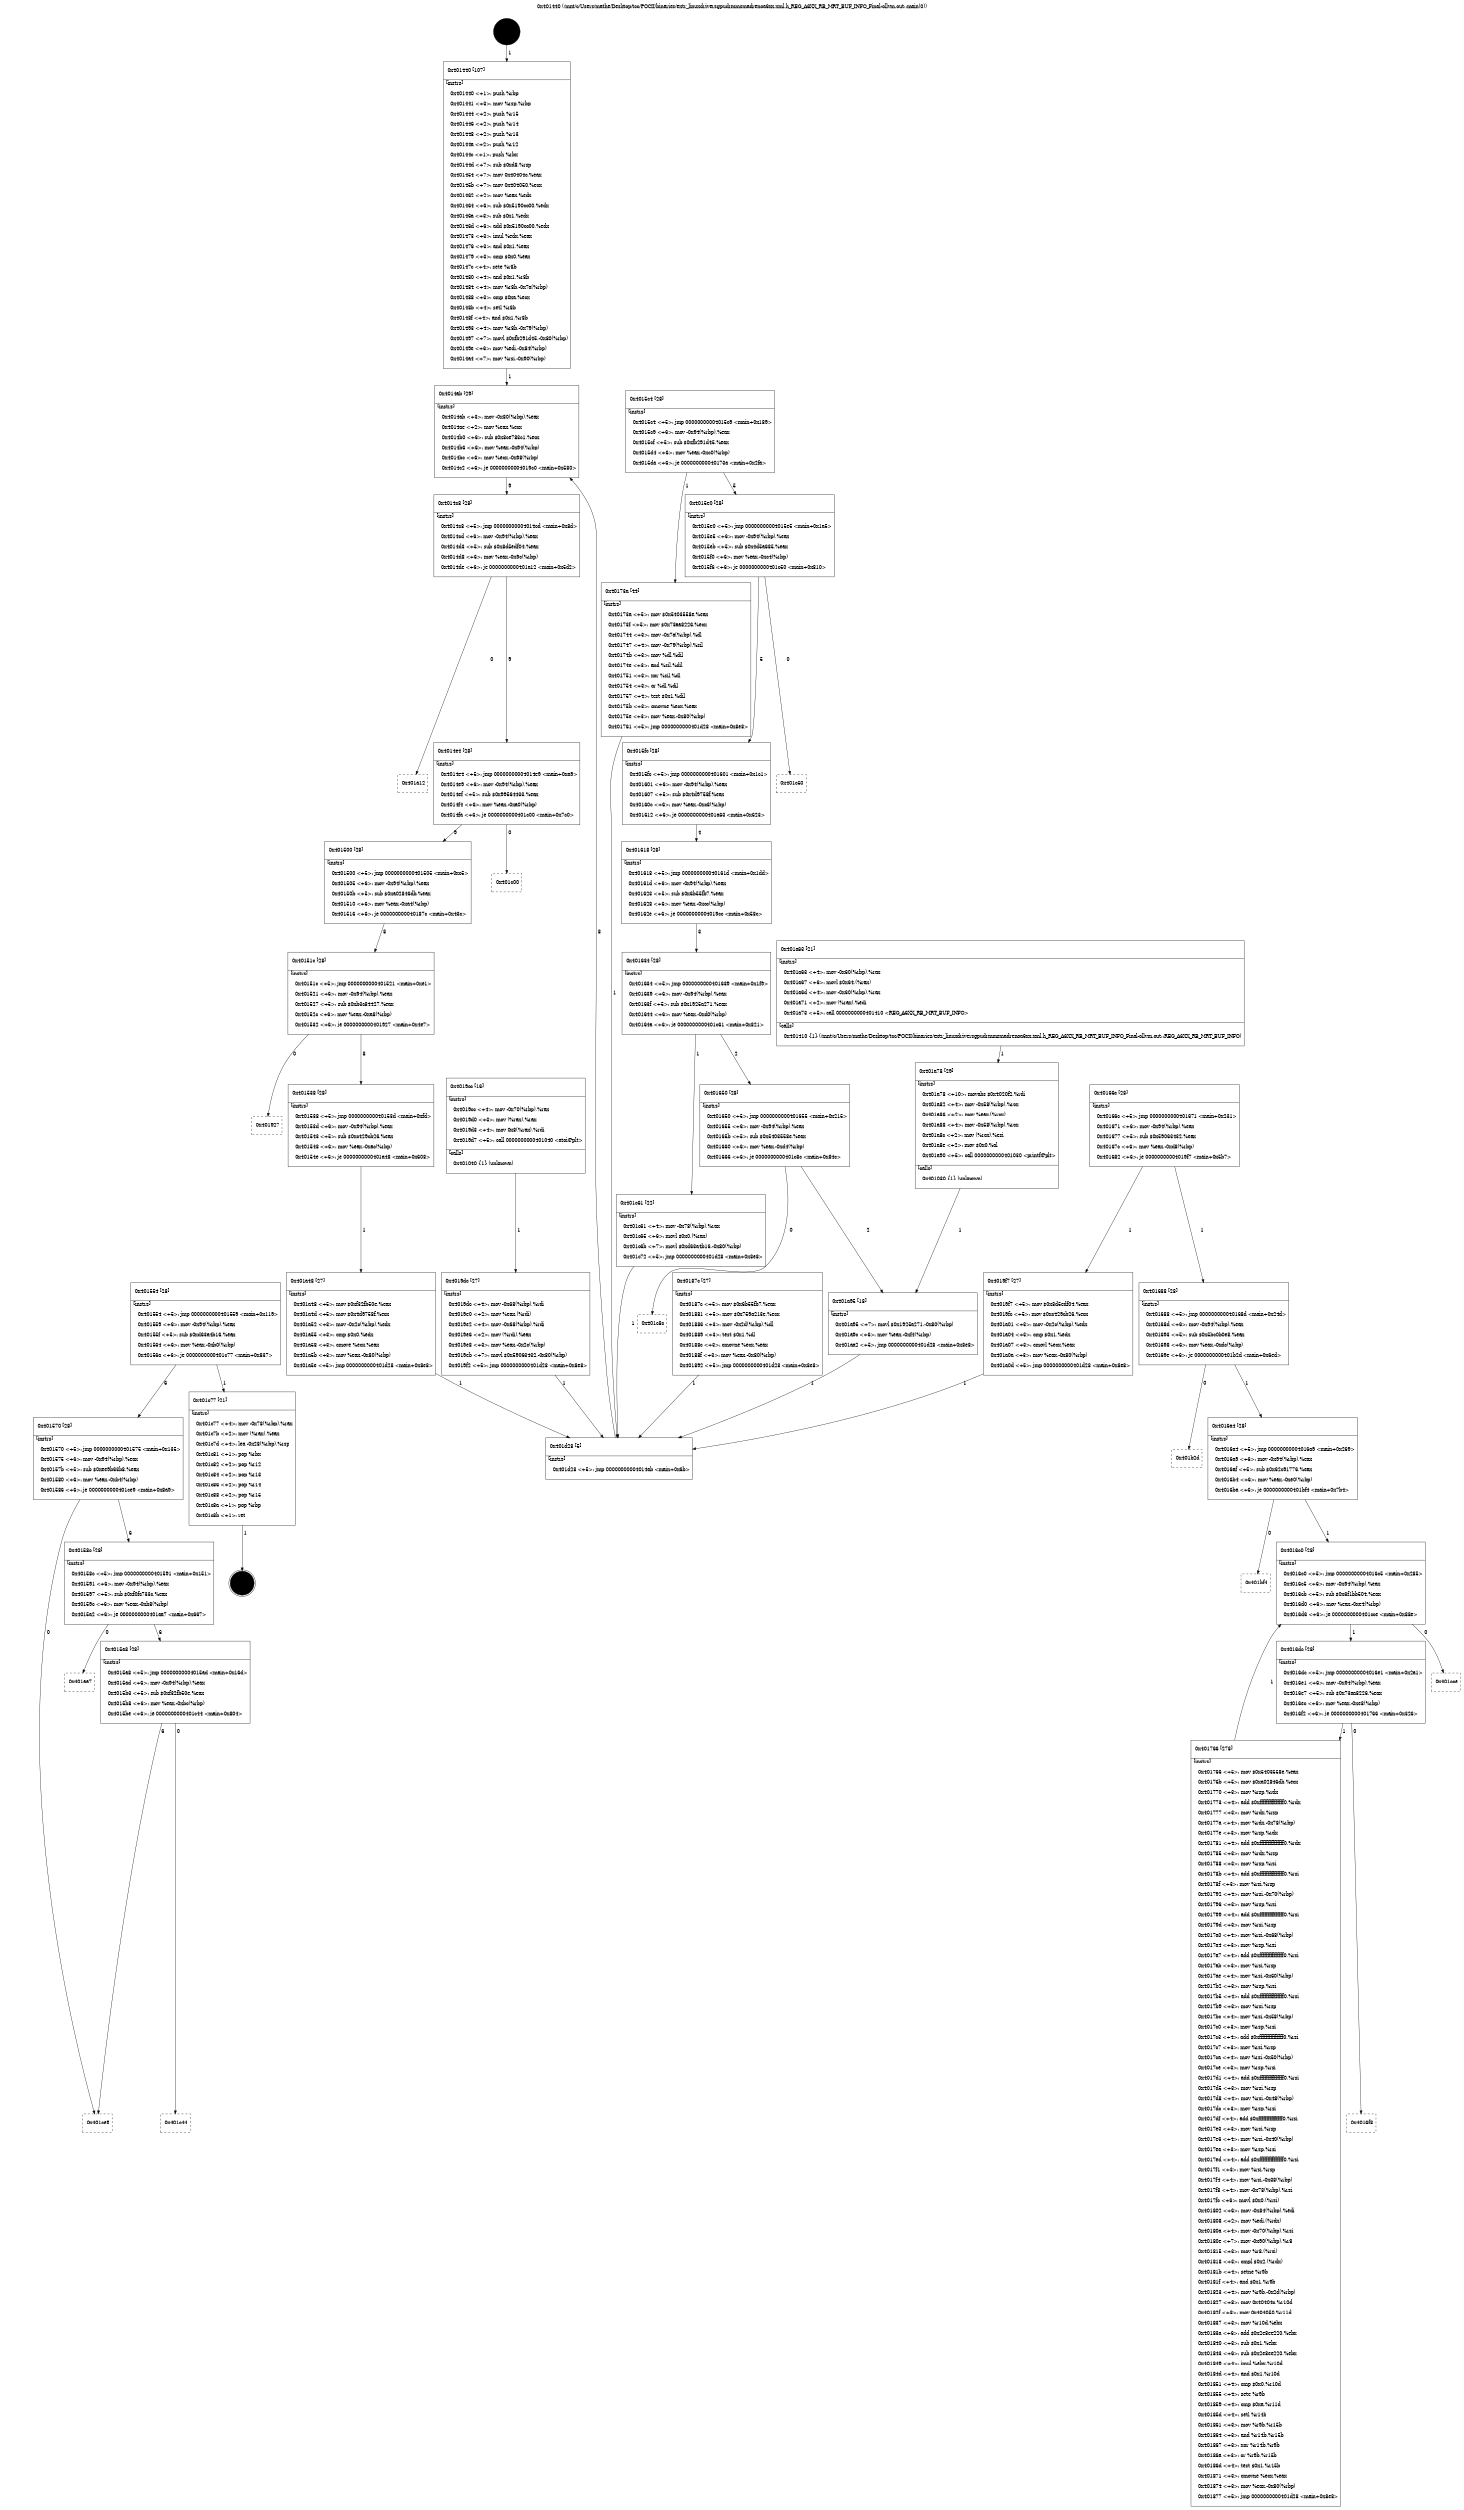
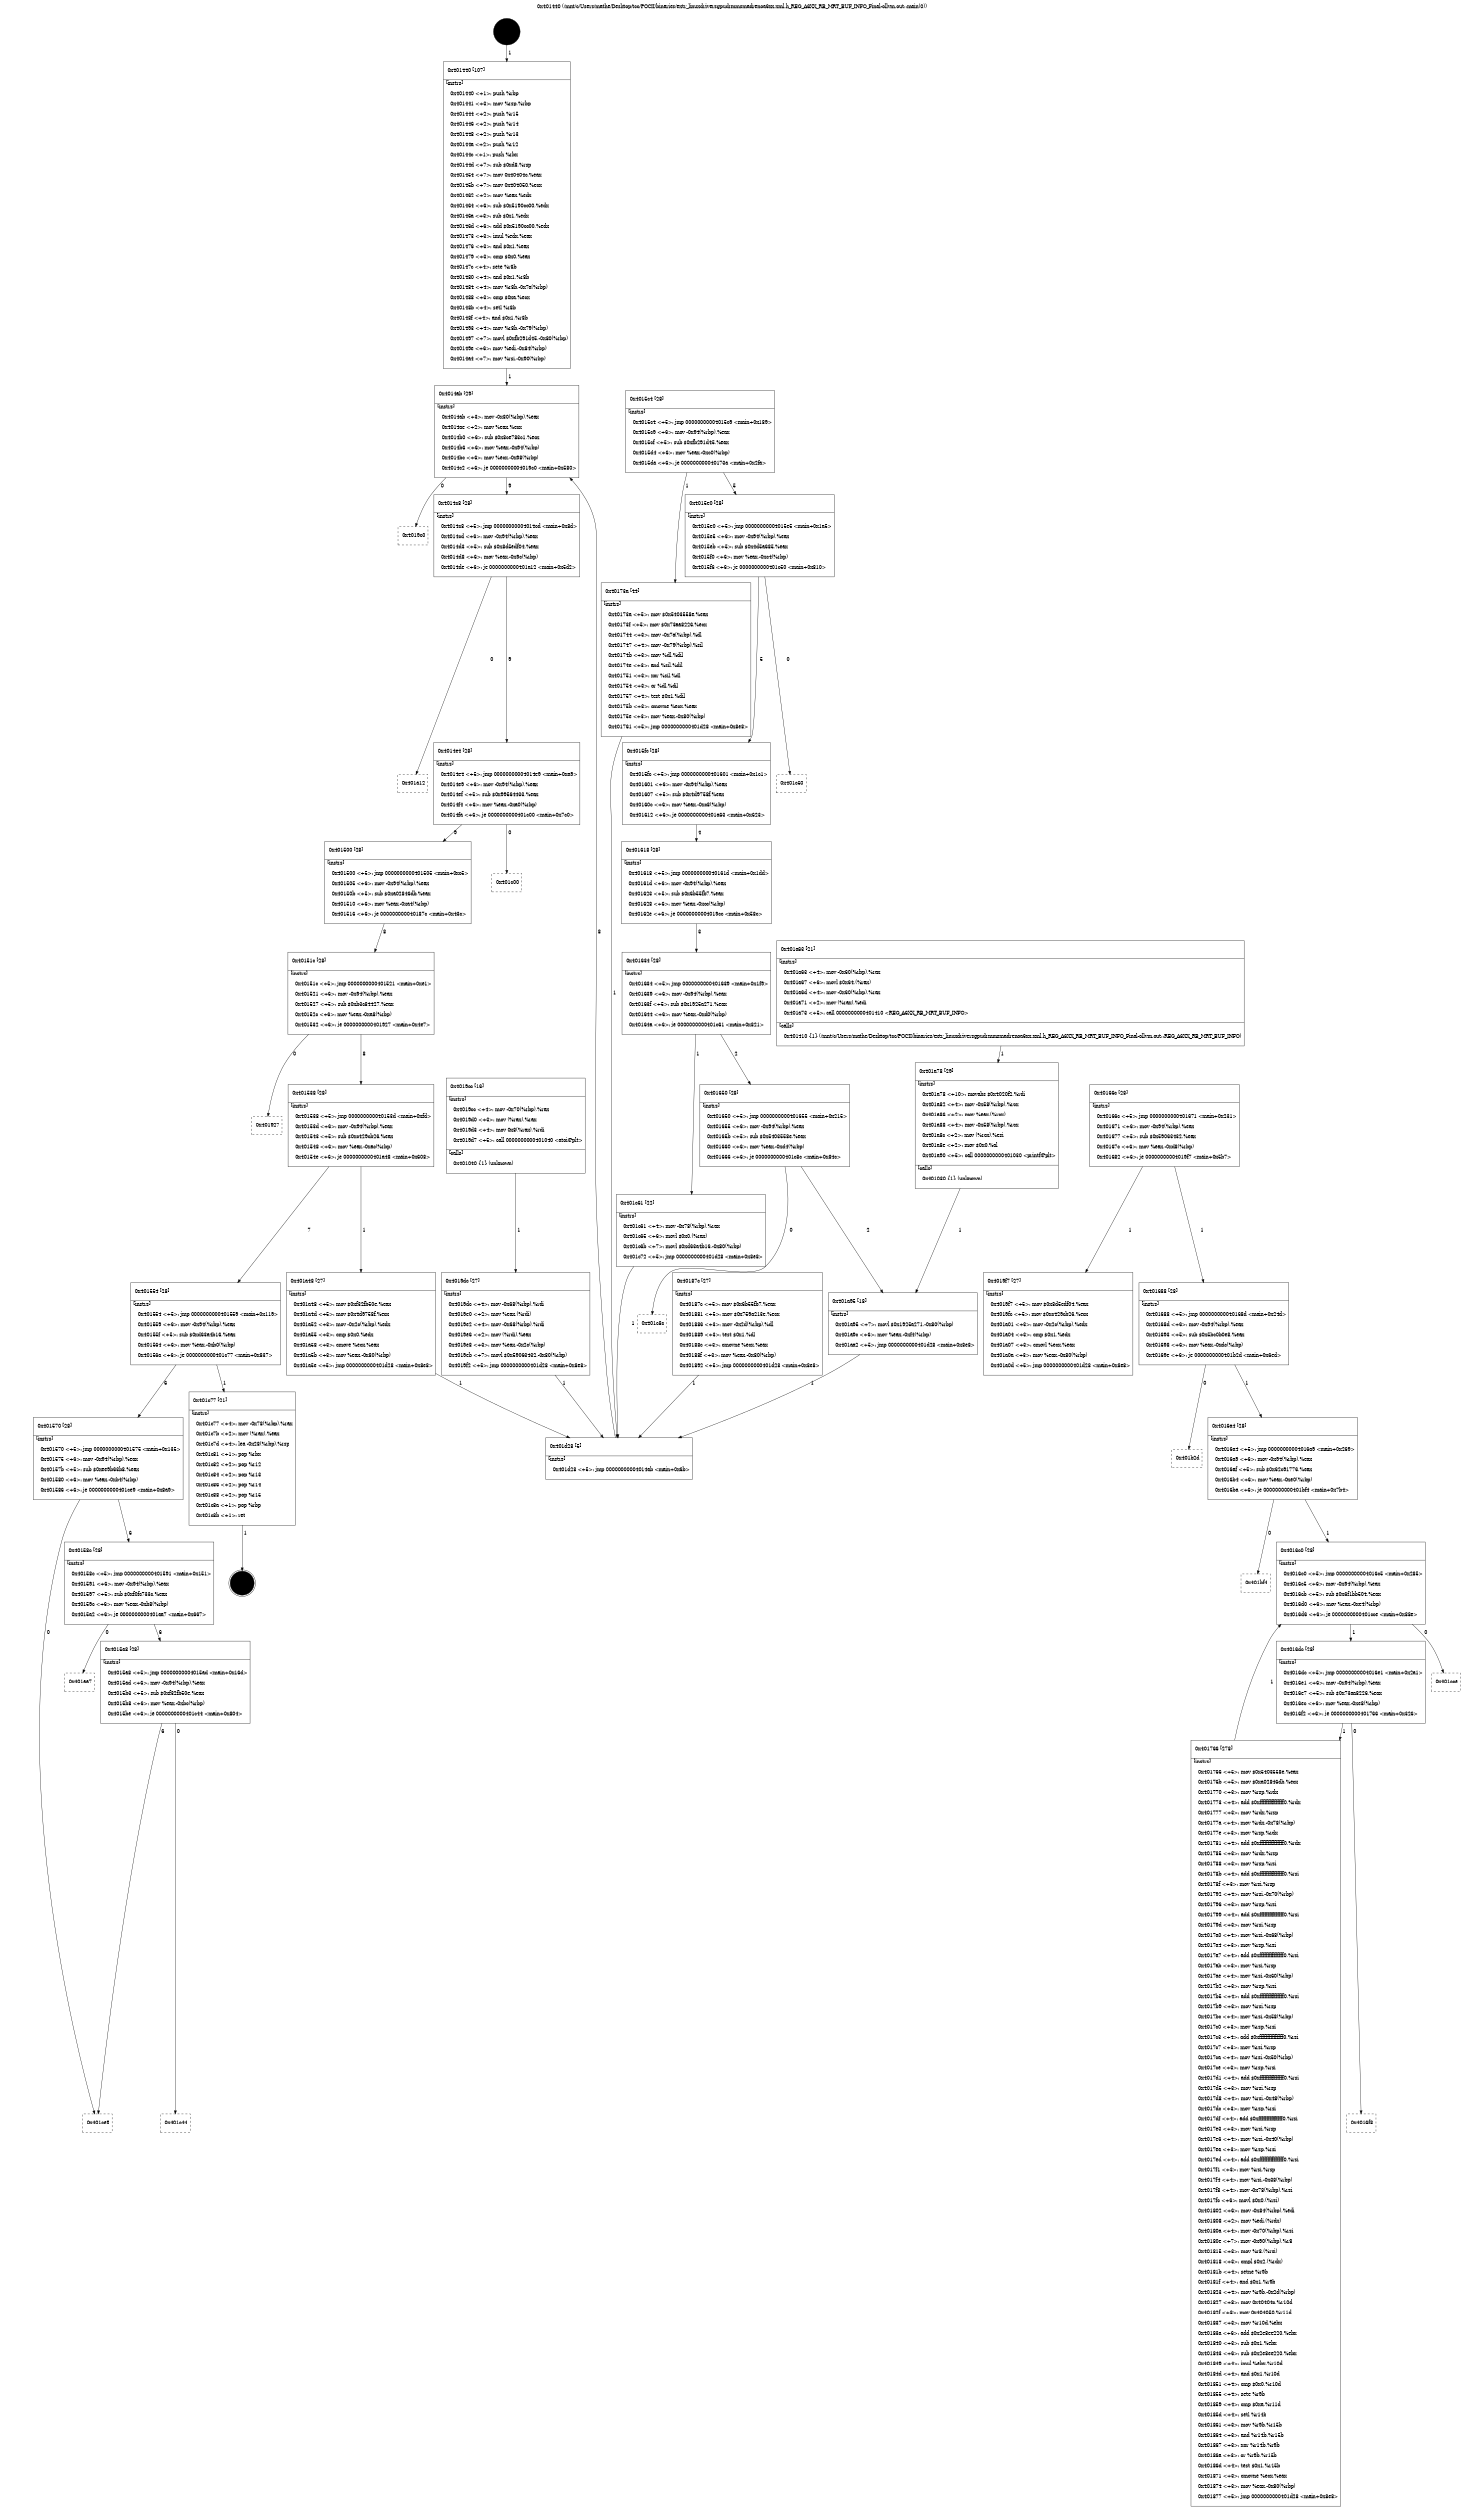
none -> (413, 536)
none -> (284, 1223)
(842, 1420) -> none
